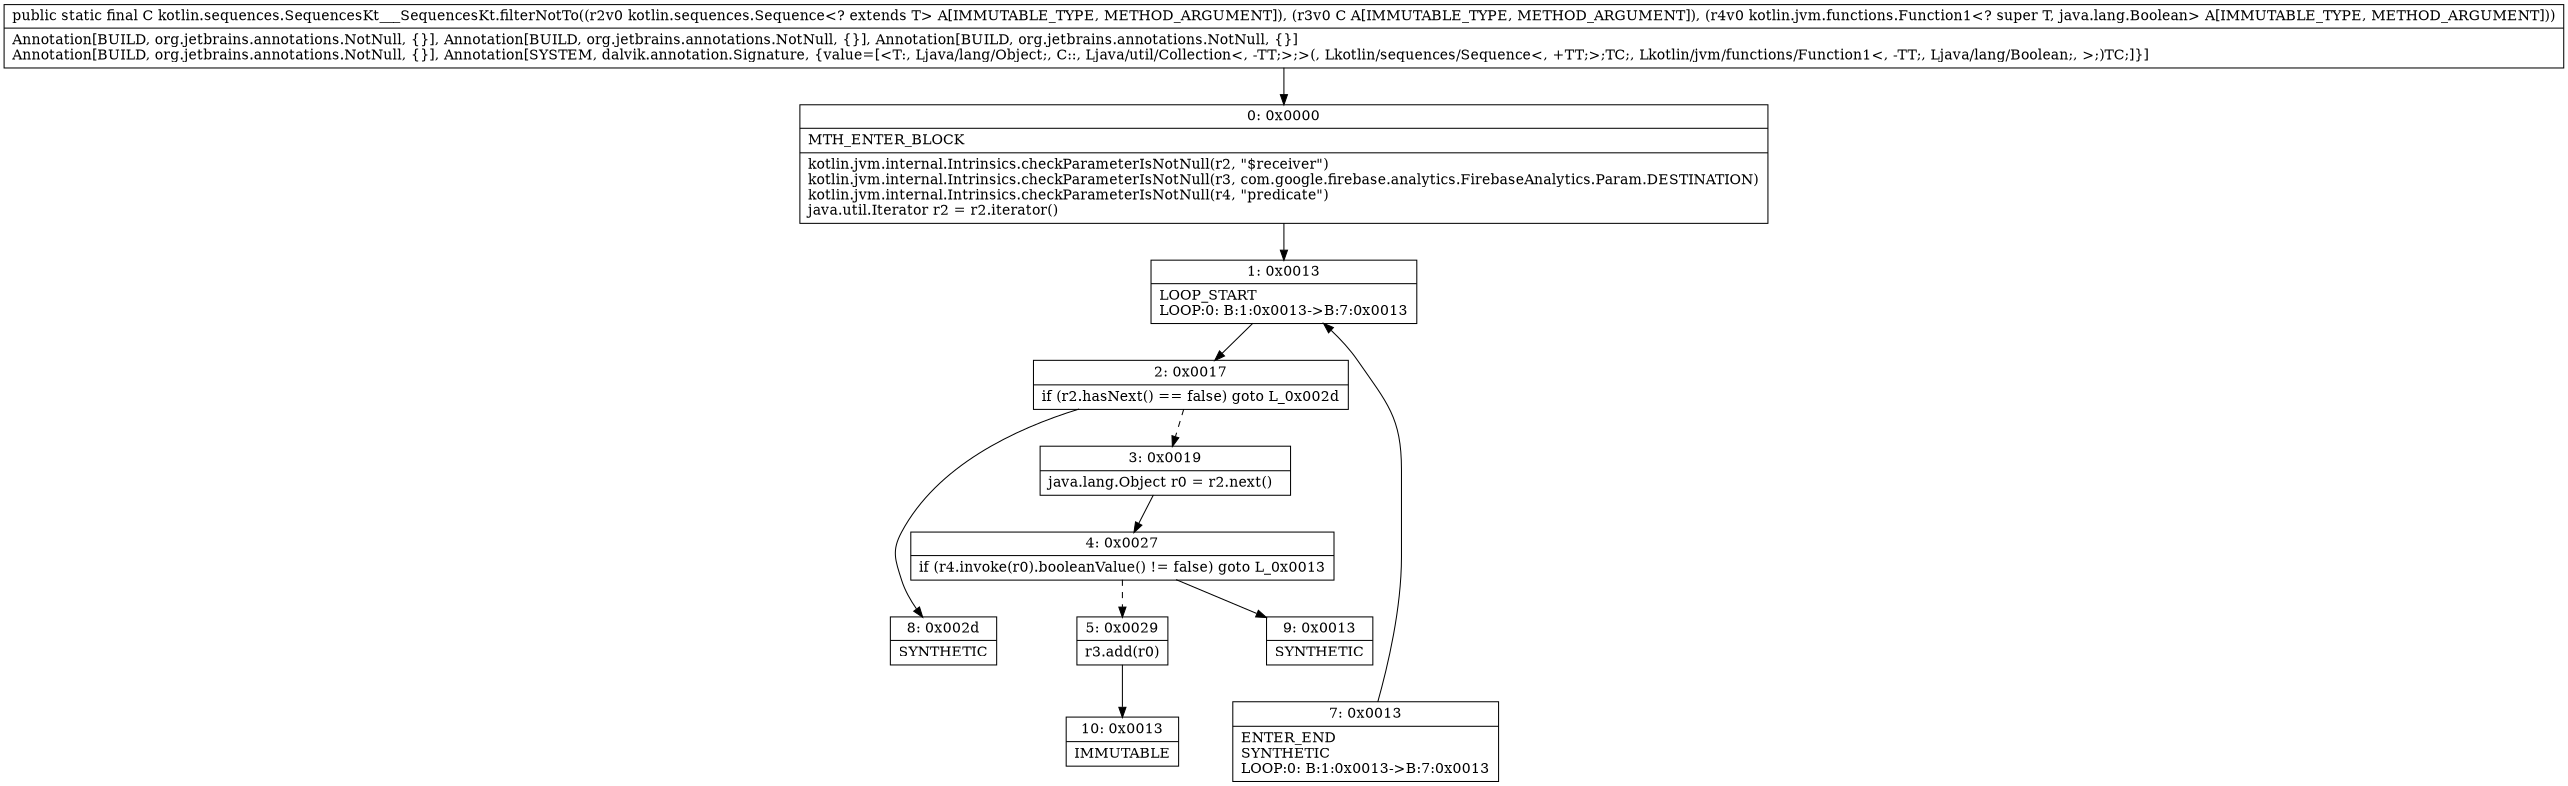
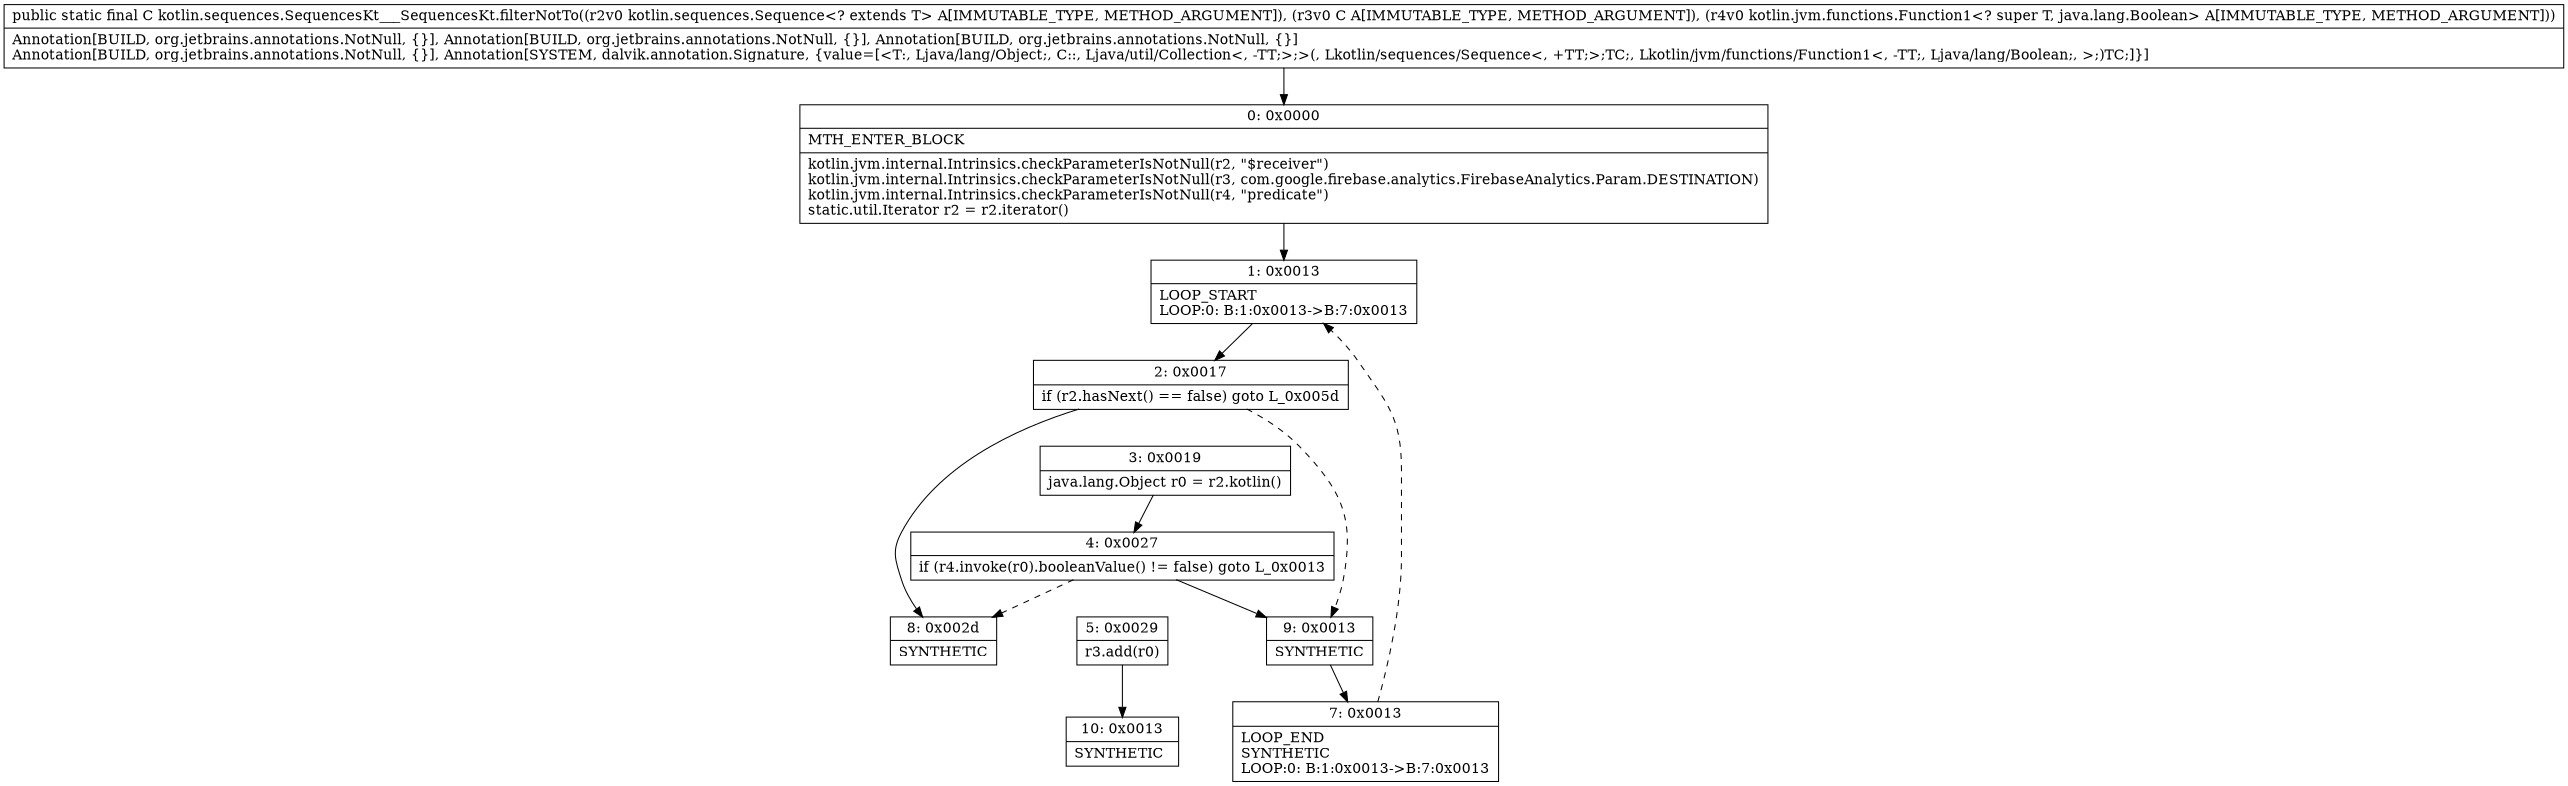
(933, 211) -> (939, 211)
(1191, 397) -> (1191, 397)
(1180, 423) -> (1334, 490)
(1161, 482) -> (1165, 482)
(1401, 507) -> (1401, 507)
(1122, 593) -> (1038, 596)
none -> (1337, 679)
(1289, 738) -> (1283, 738)
(1122, 753) -> (1119, 753)
